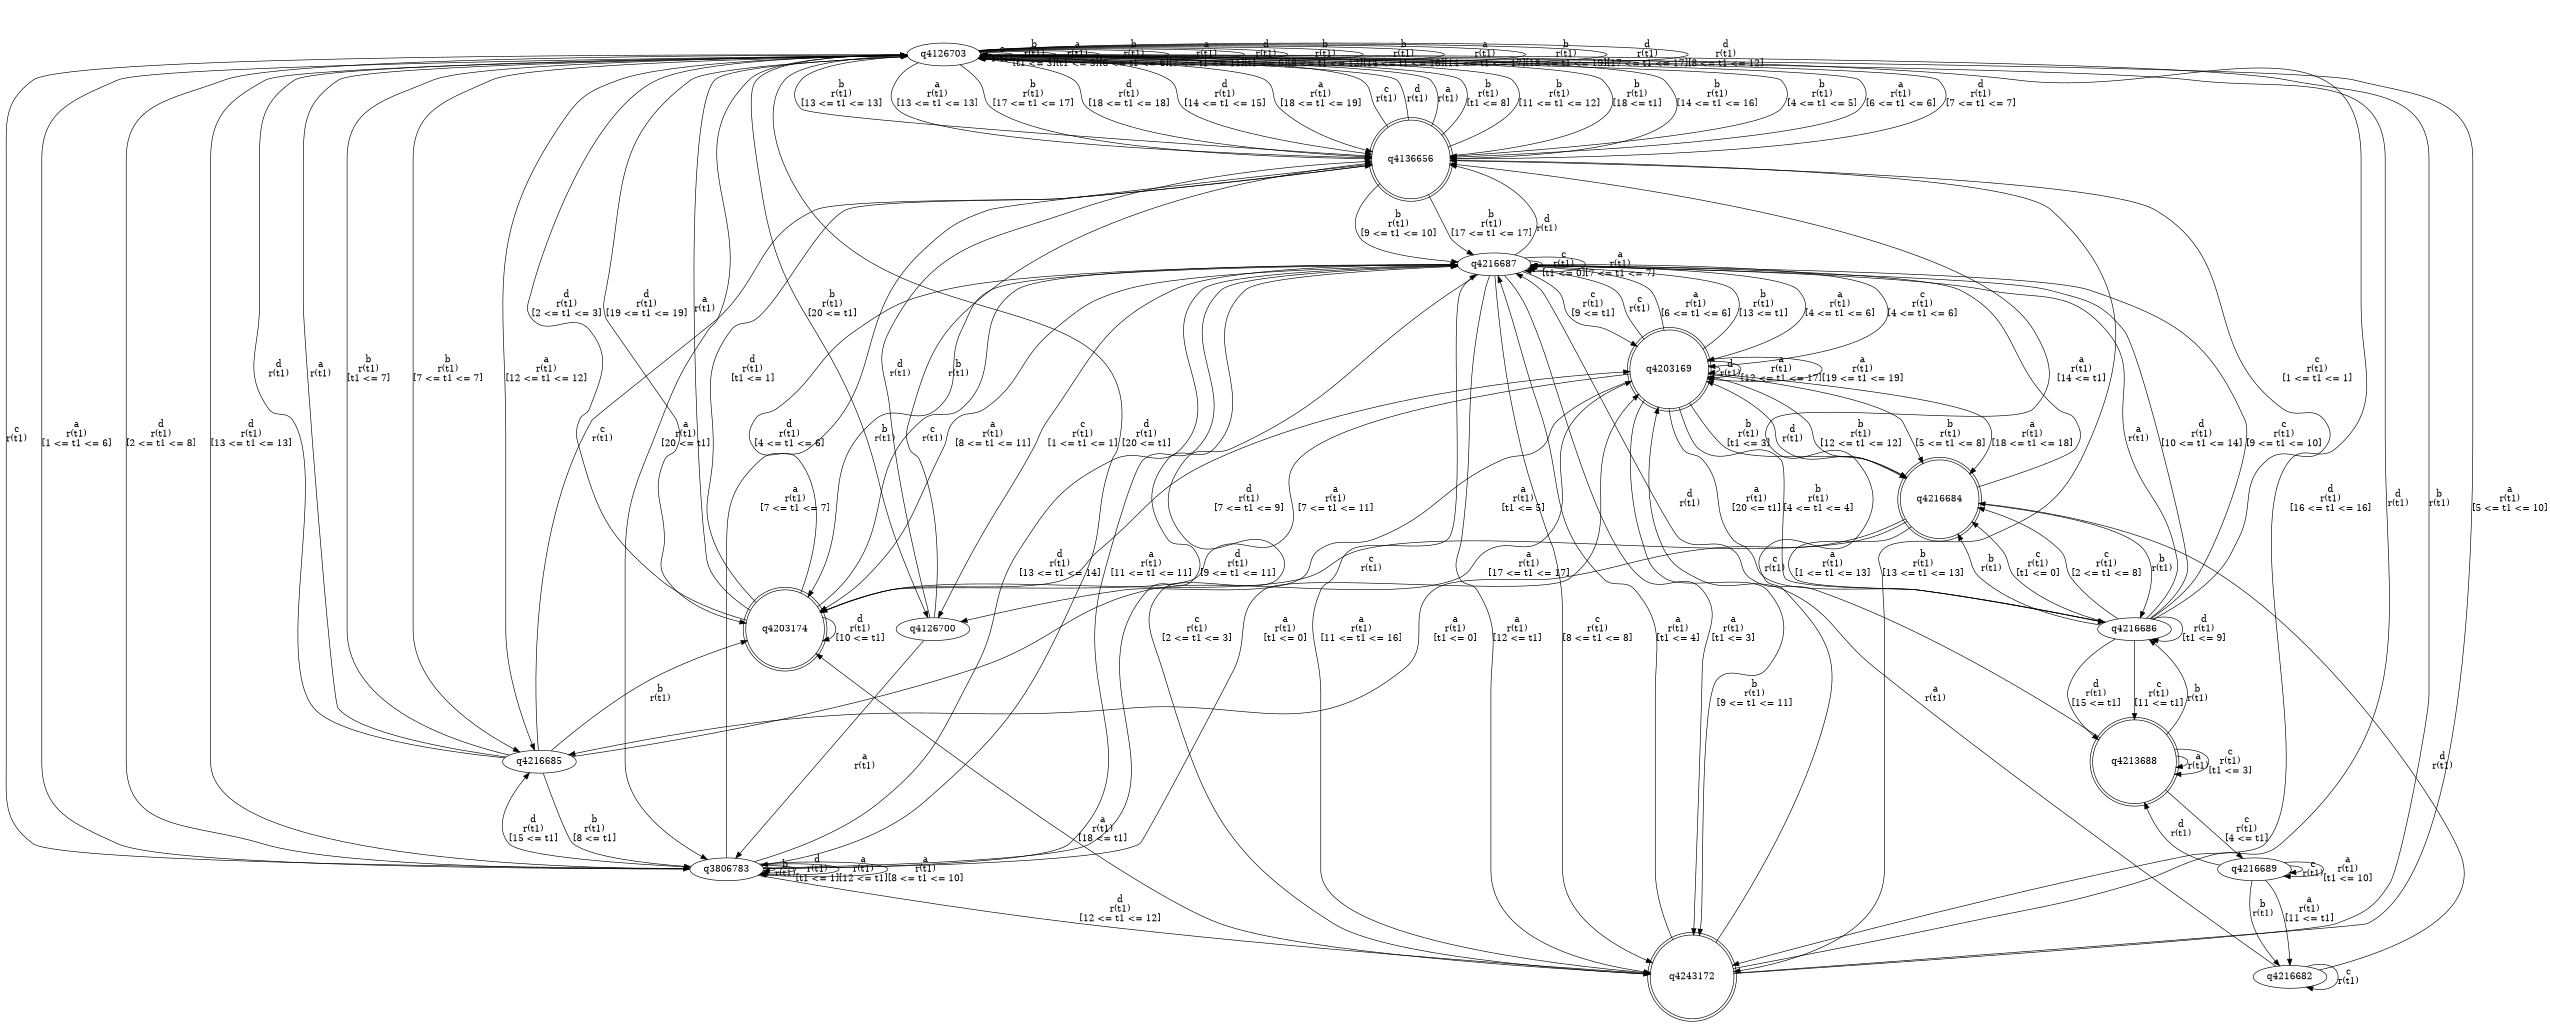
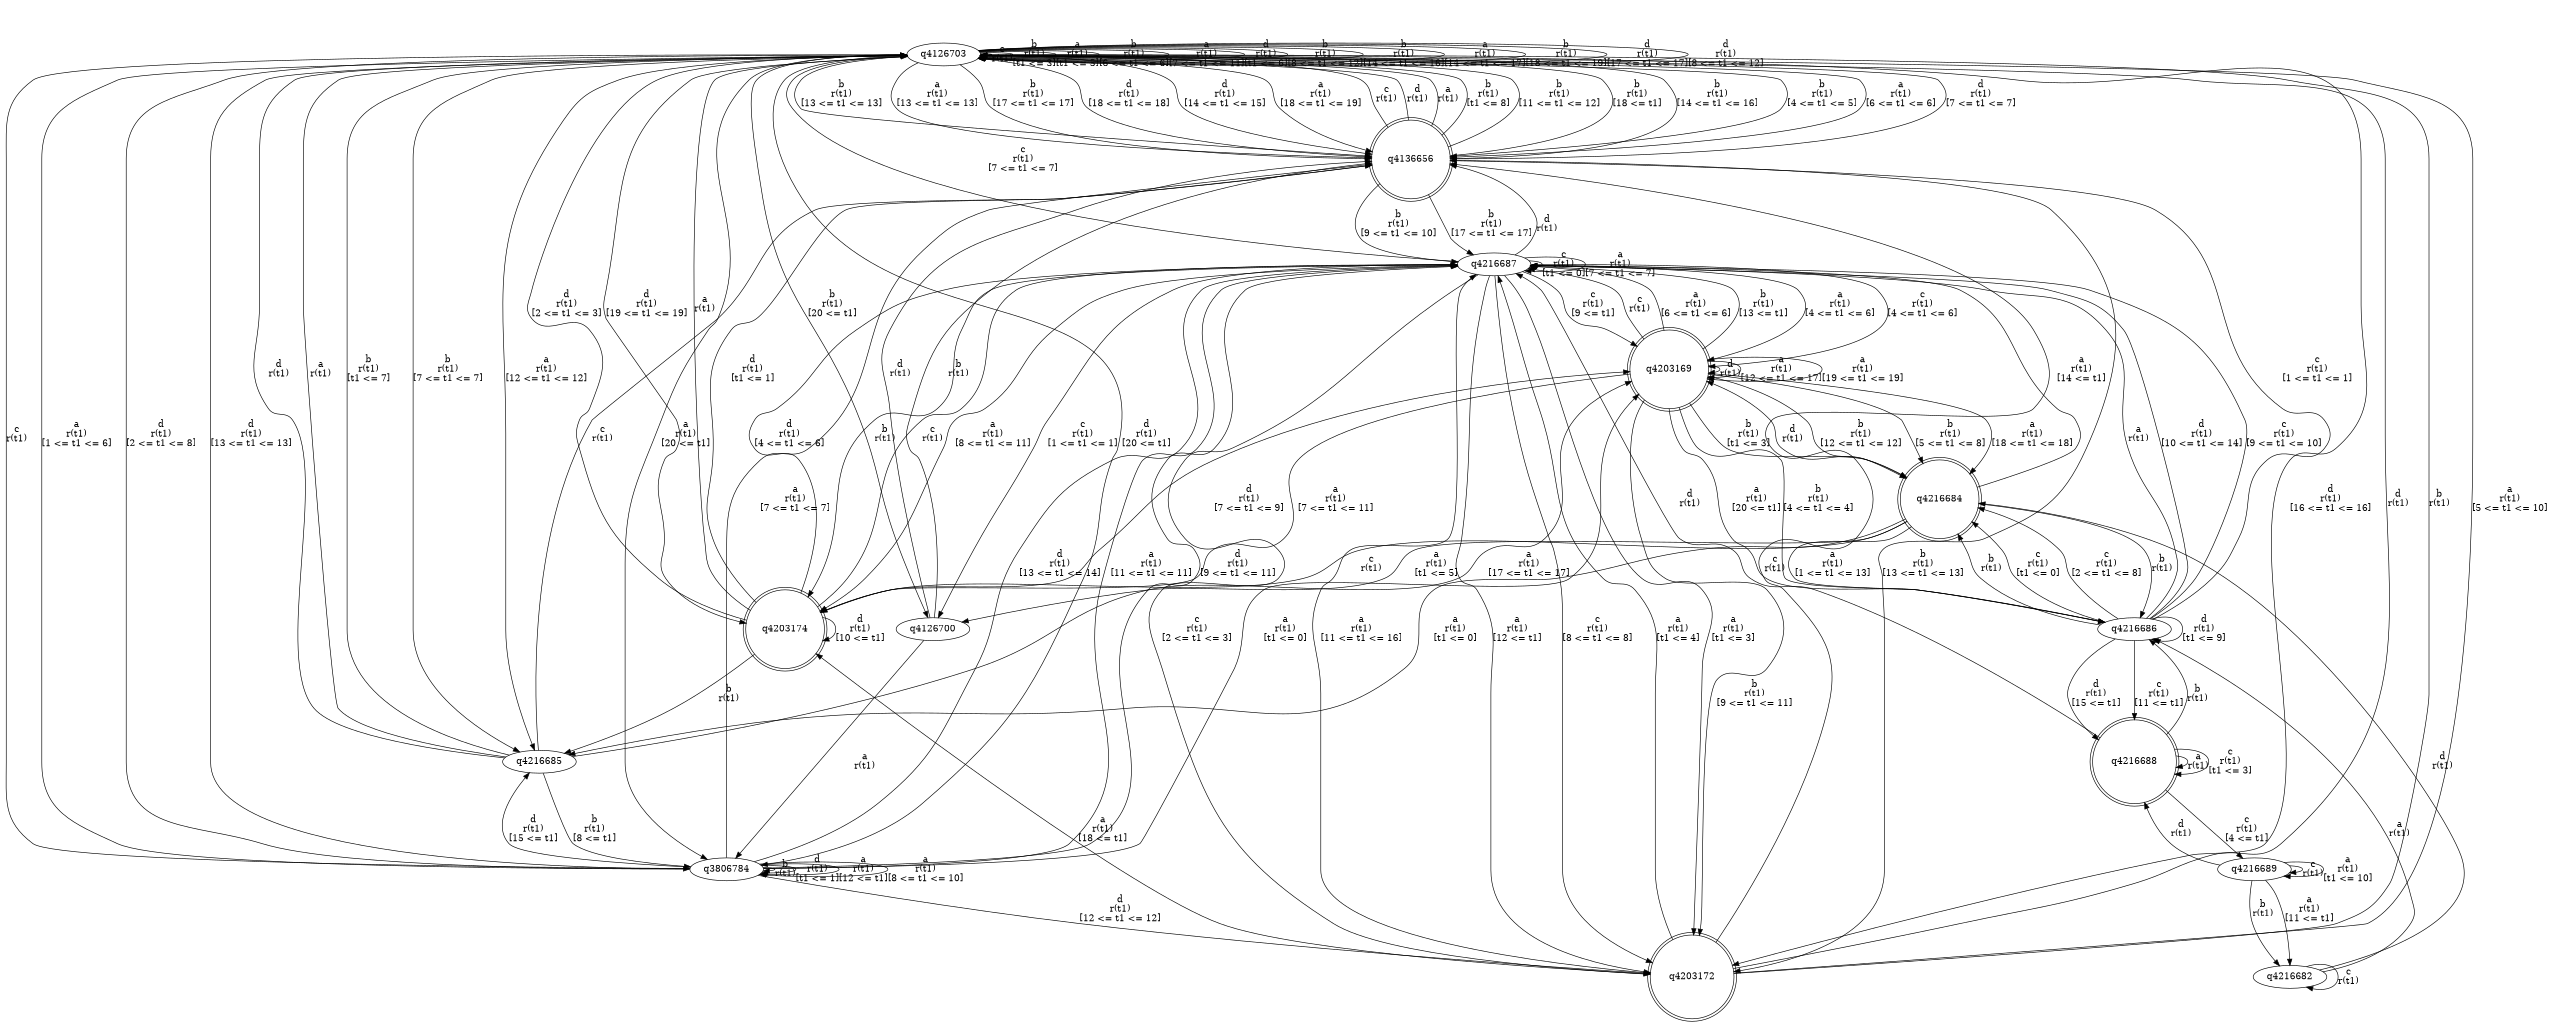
none -> (1044, 209)
(1317, 552) -> (1409, 553)
(640, 686) -> (667, 712)
(1917, 701) -> (2356, 792)
(2135, 762) -> (2135, 762)
(727, 869) -> (727, 869)
(1692, 977) -> (1692, 977)
